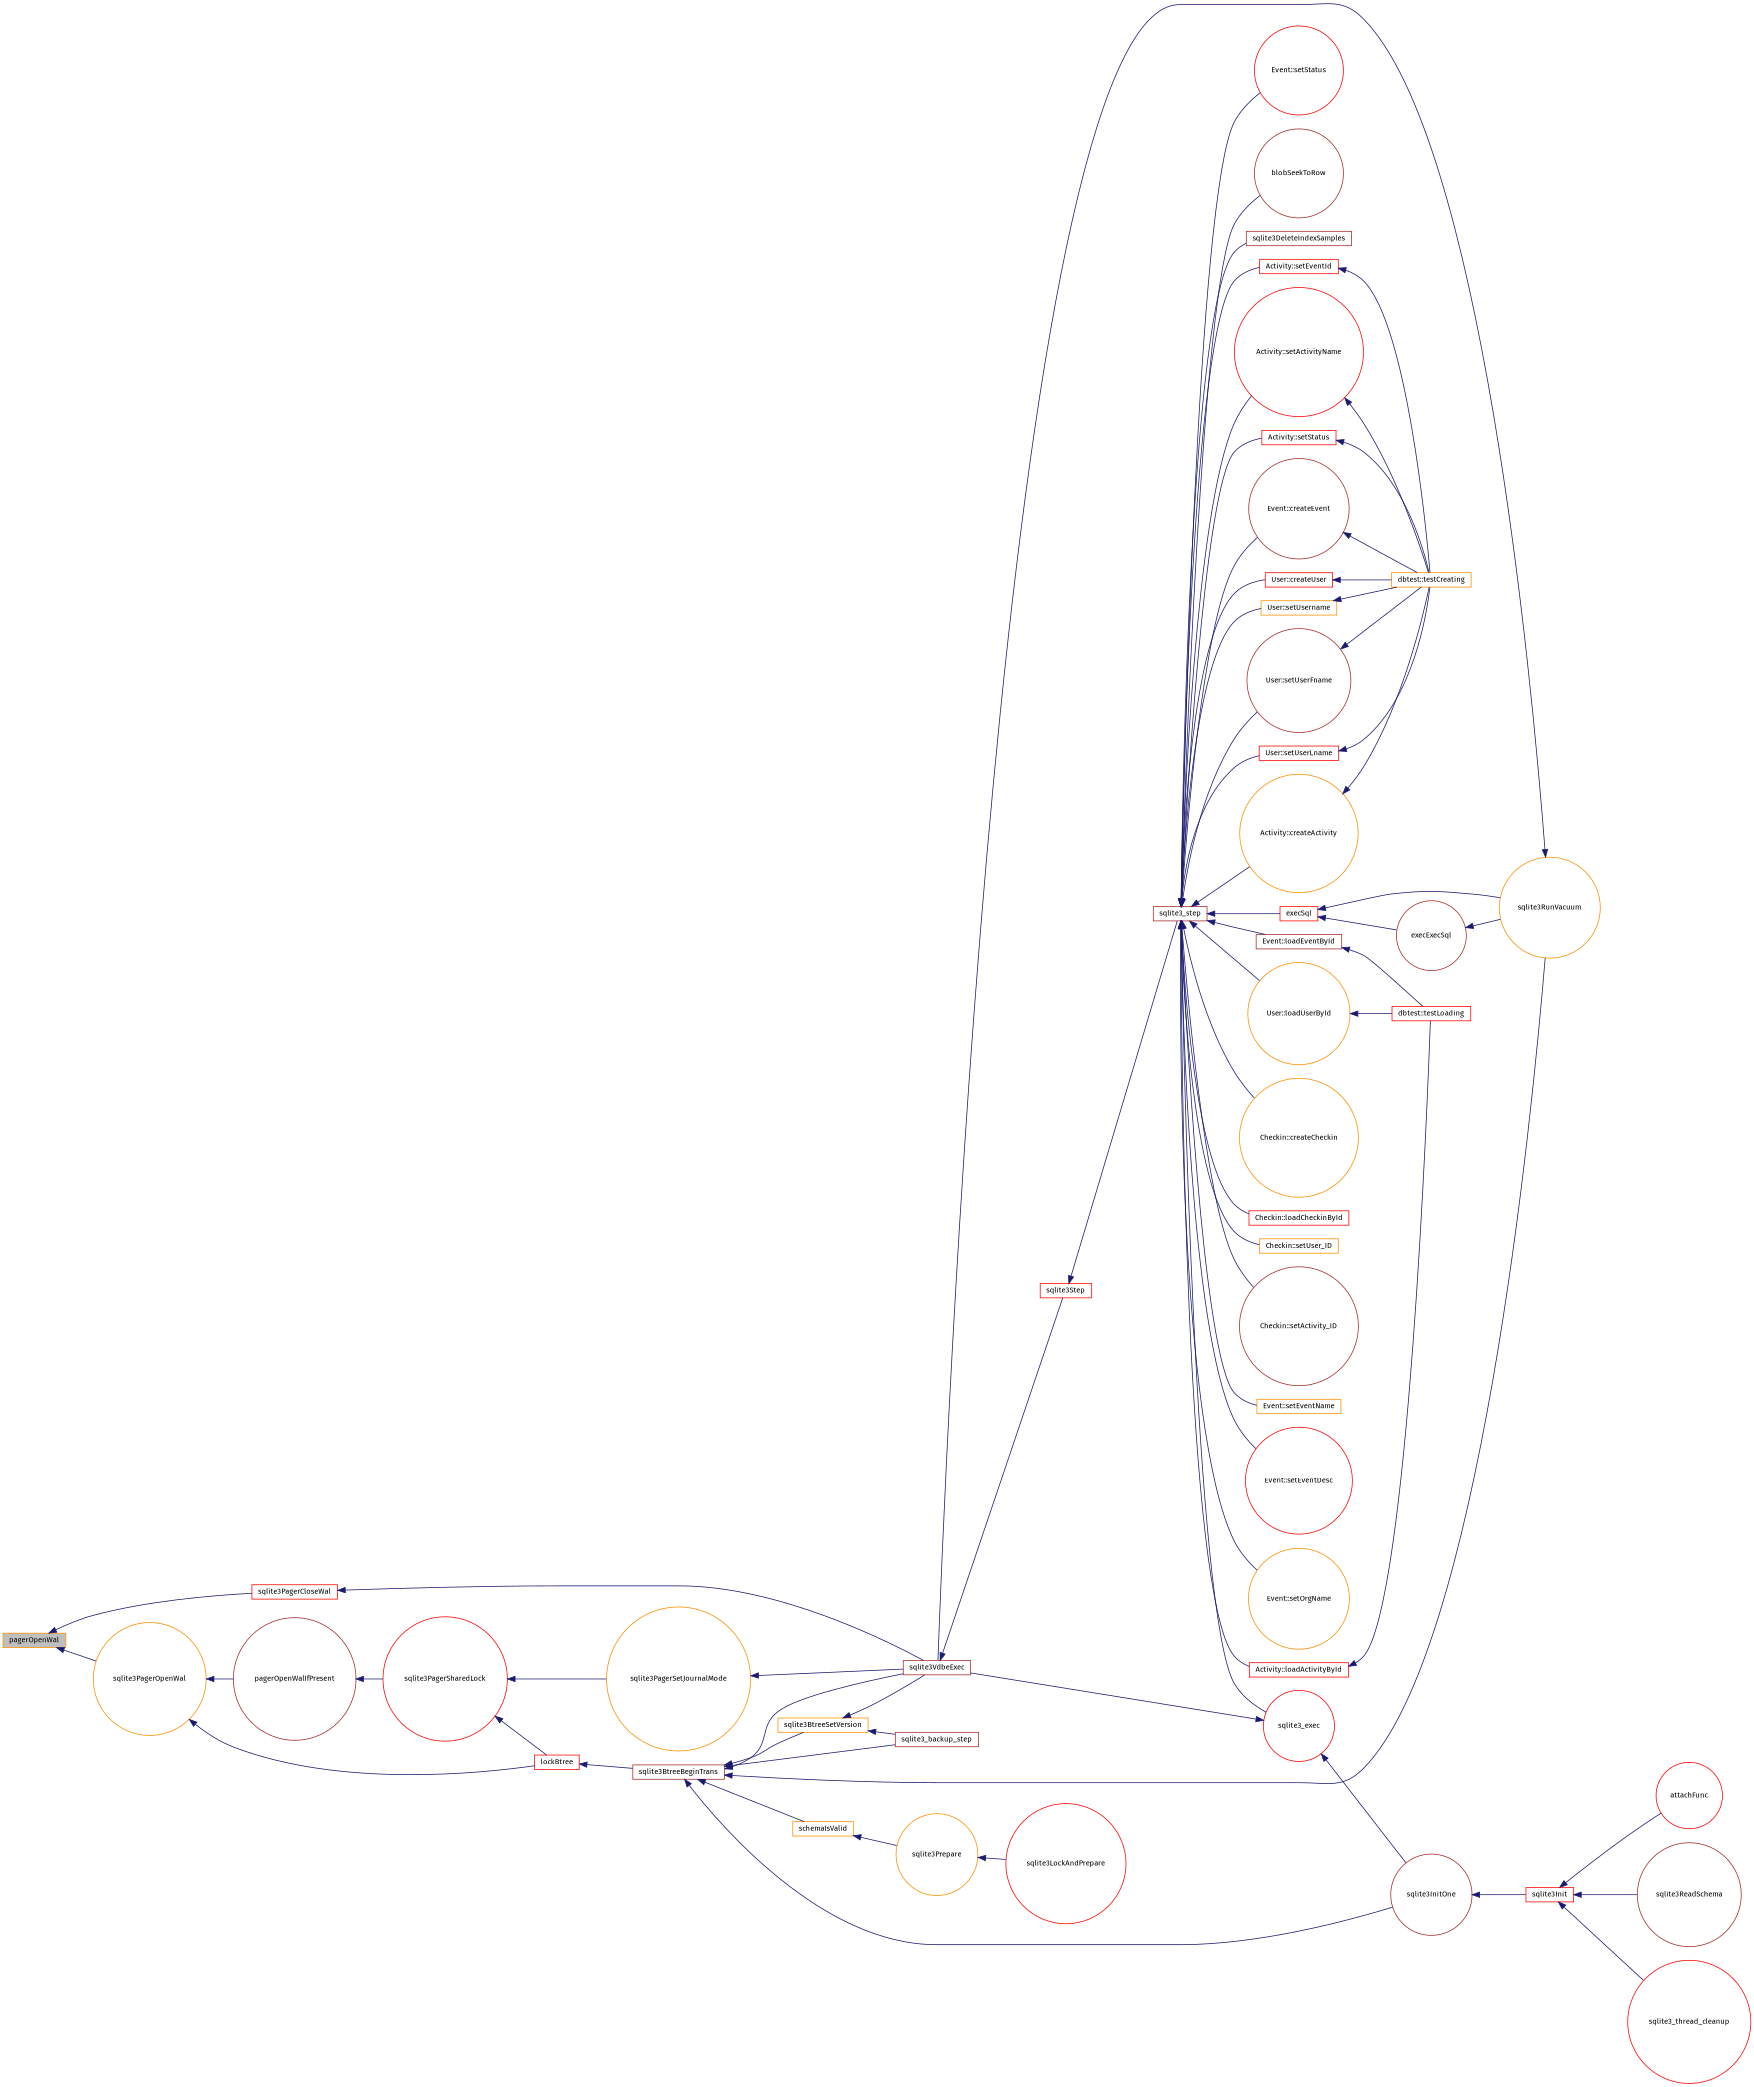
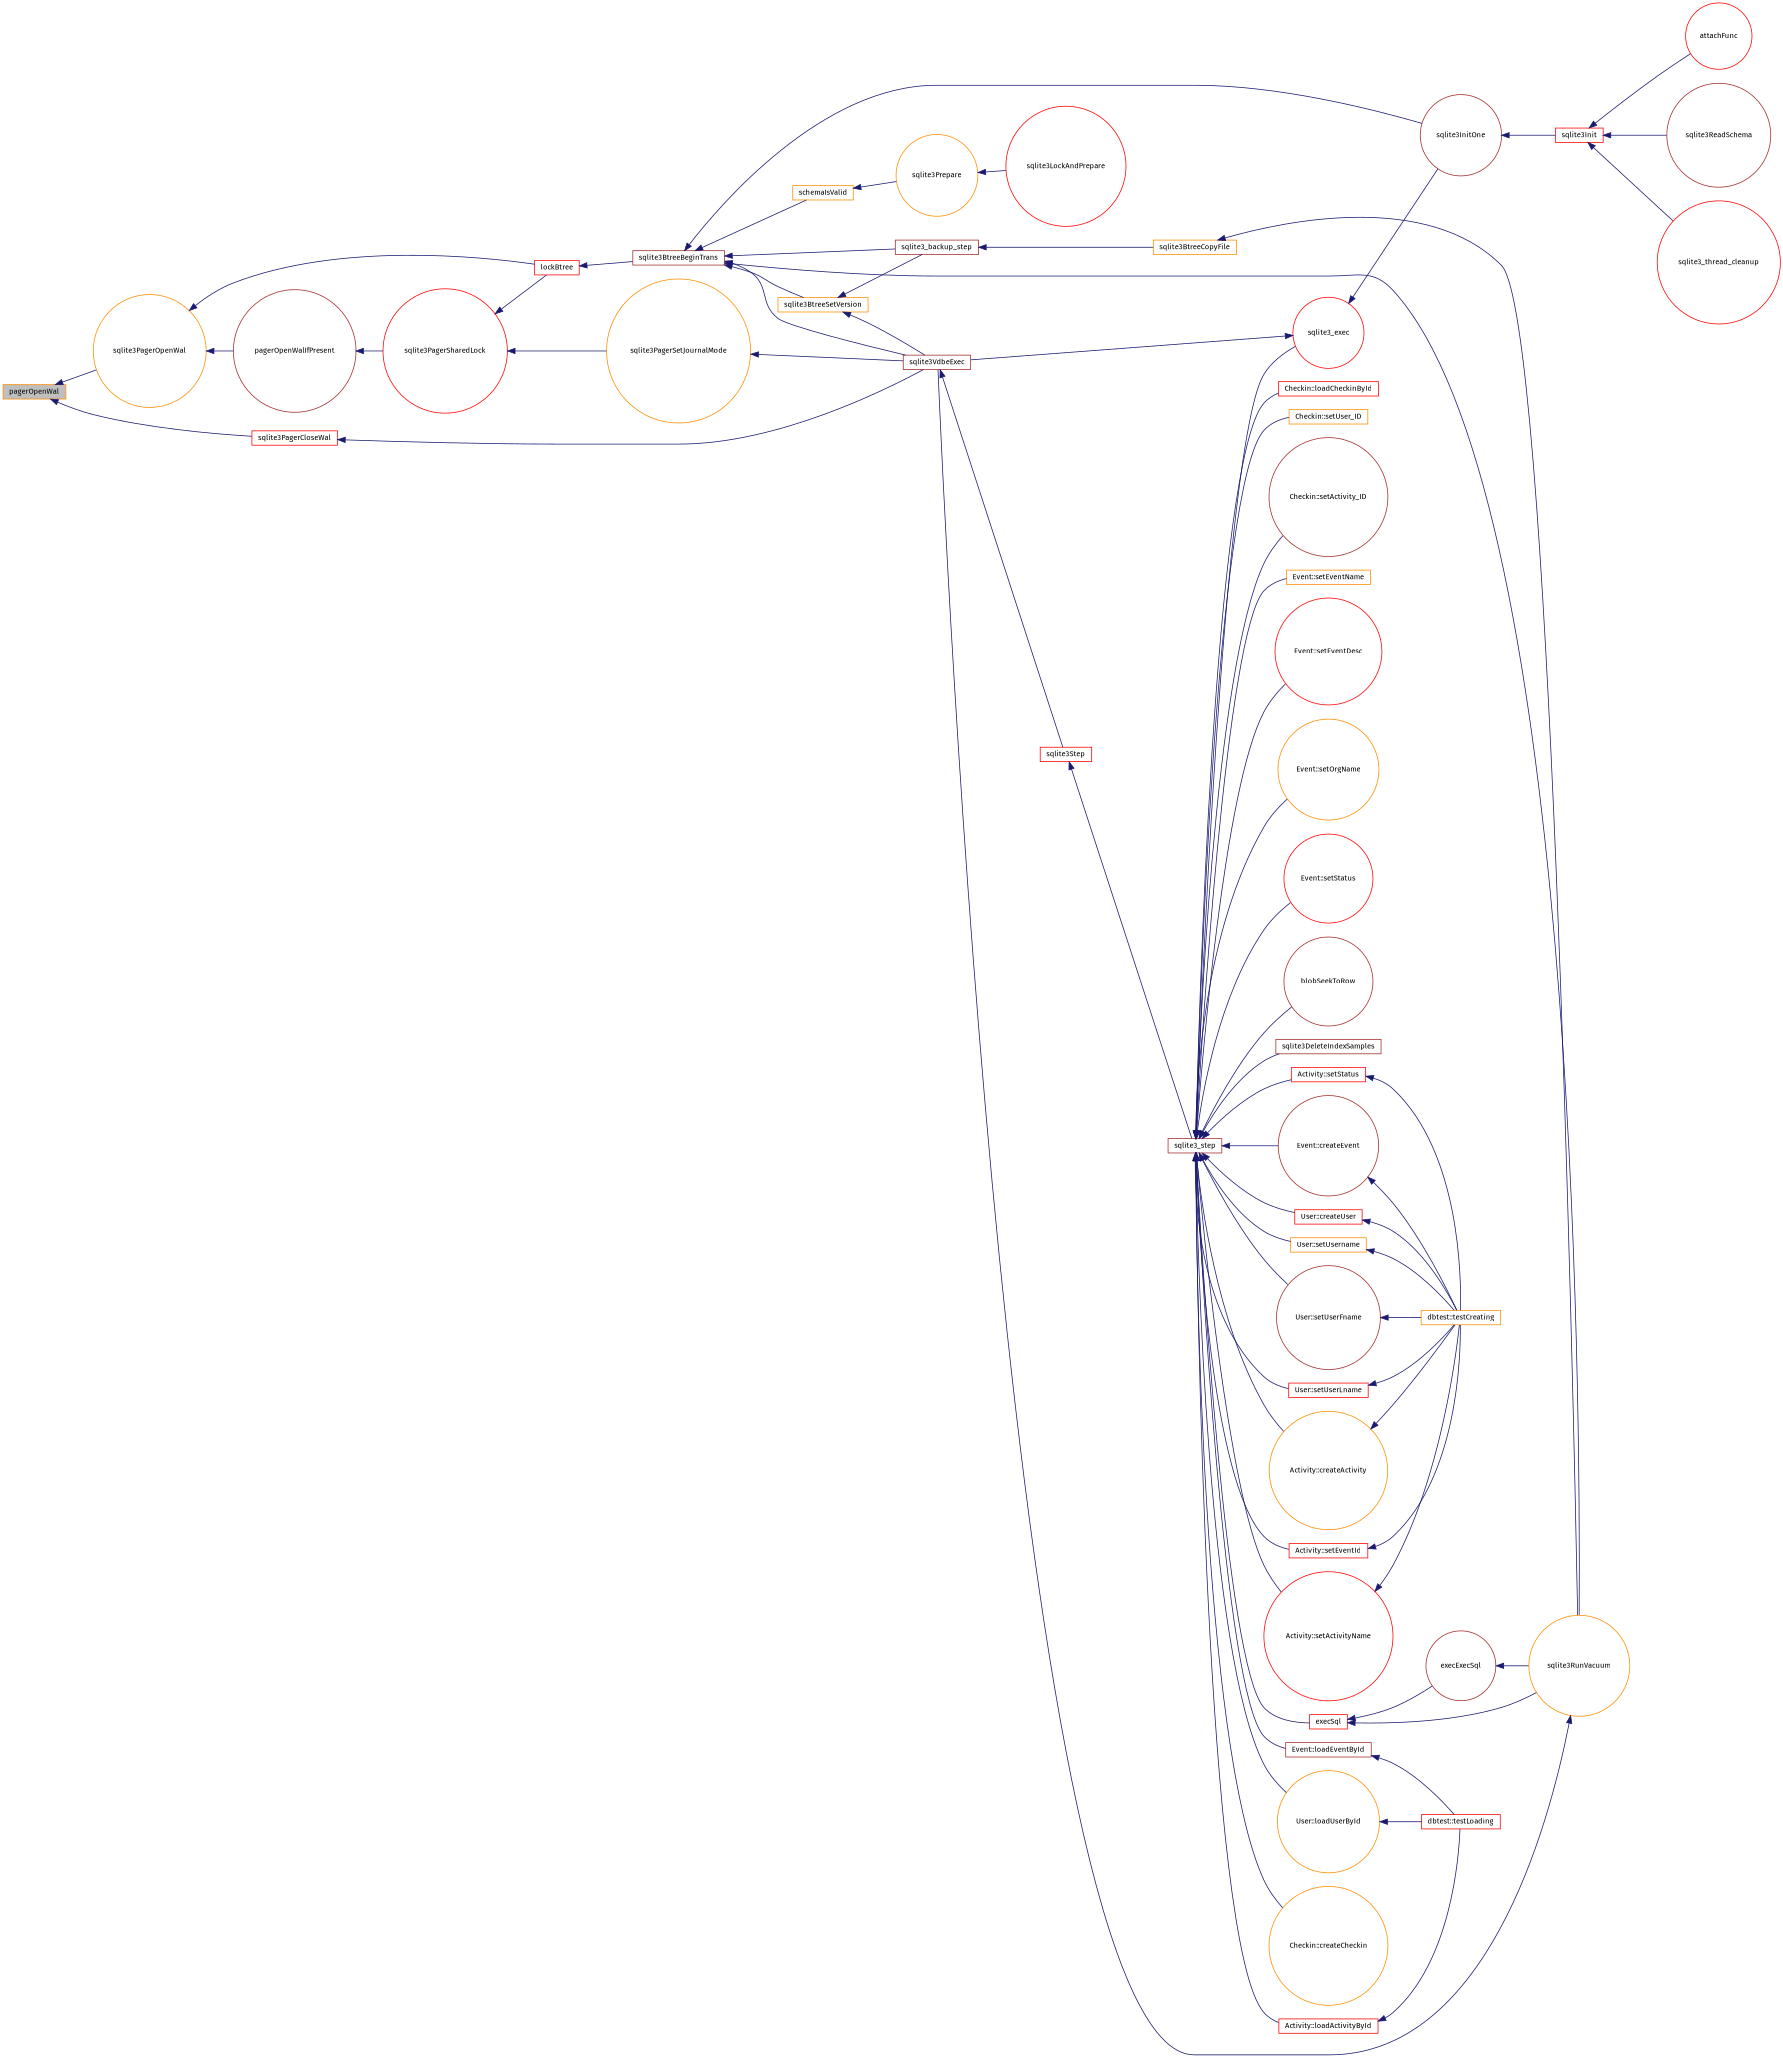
none -> (1195, 247)
